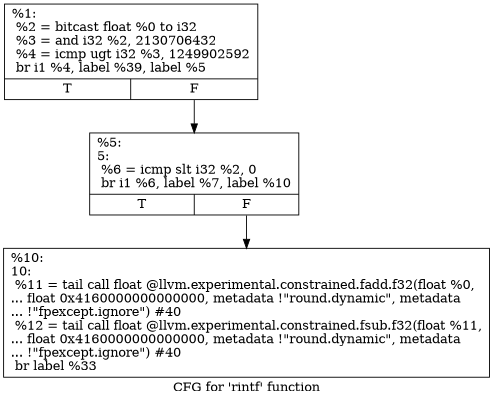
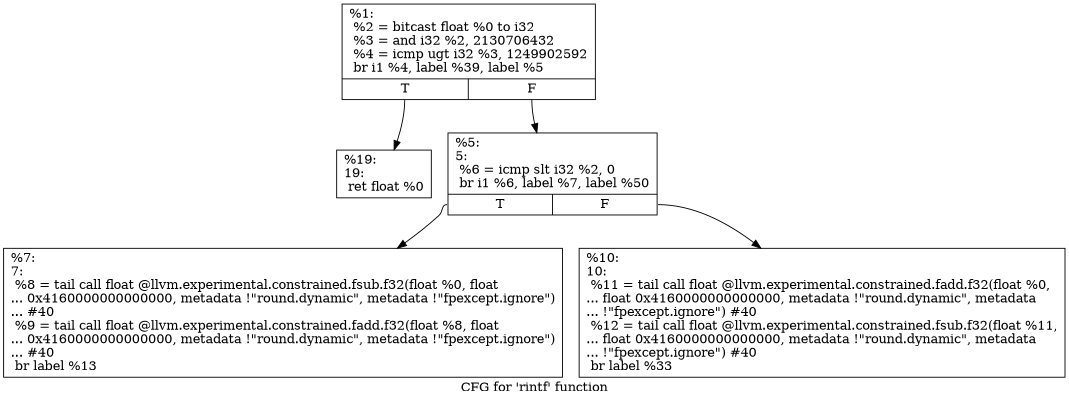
none -> (384, 174)
(194, 183) -> (553, 183)
none -> (283, 313)
